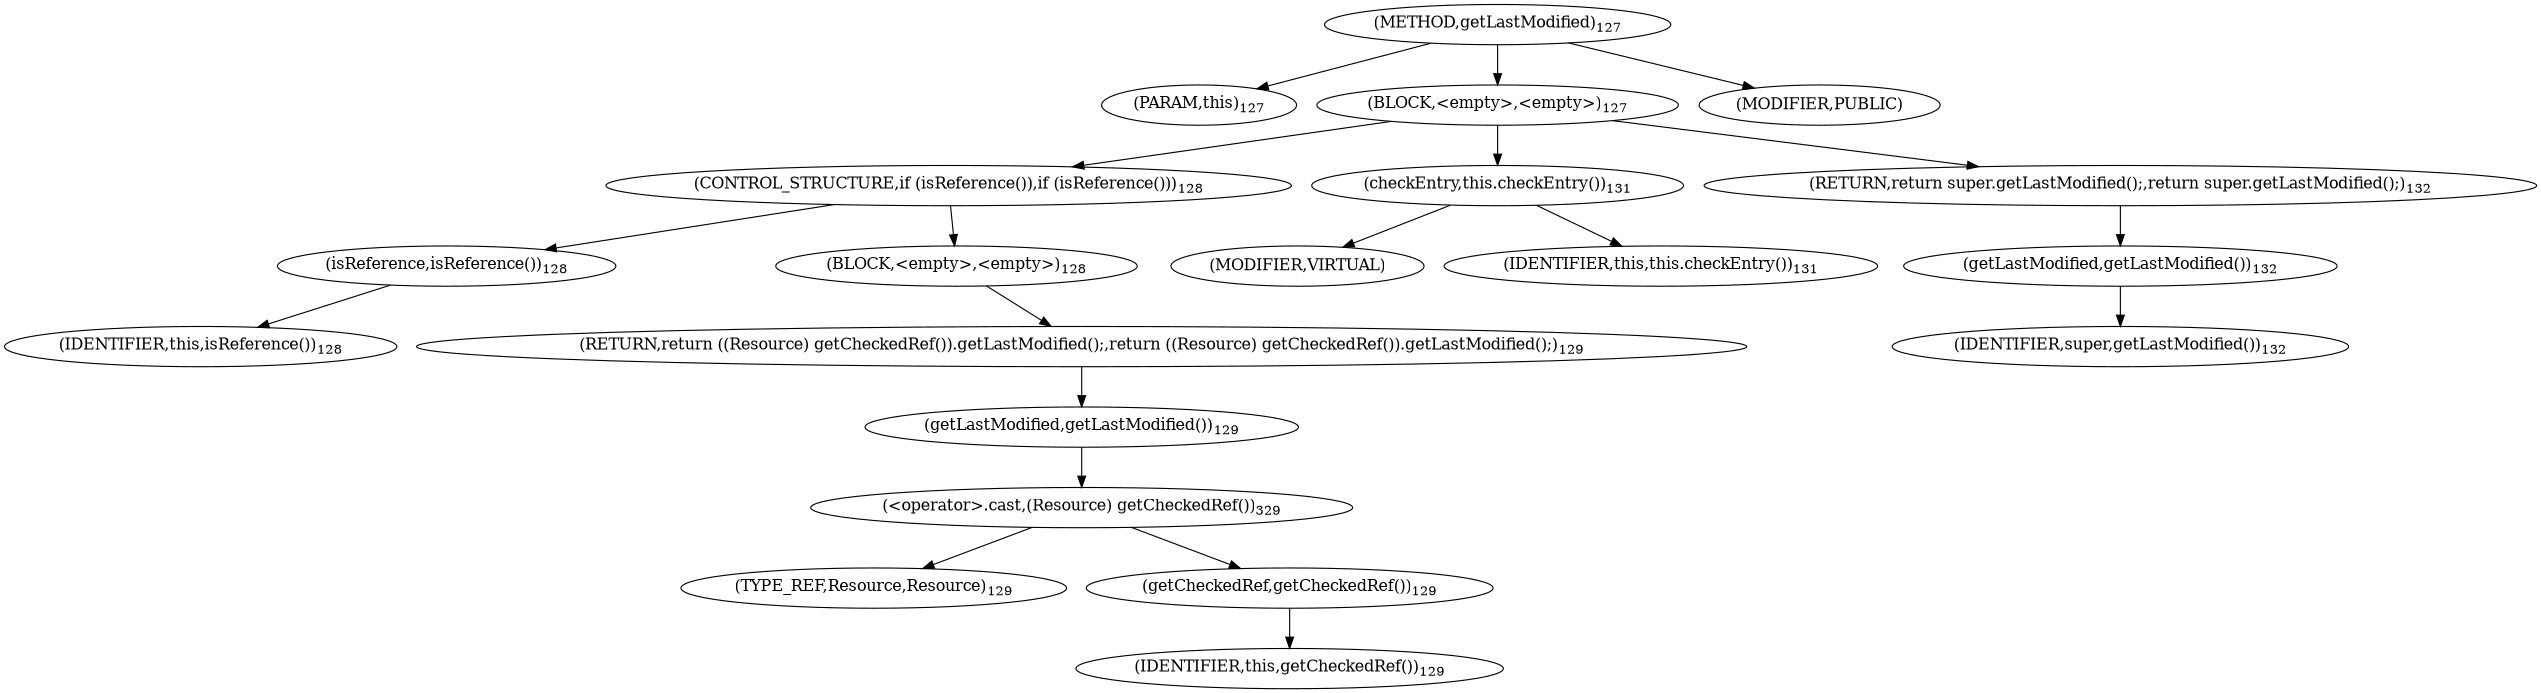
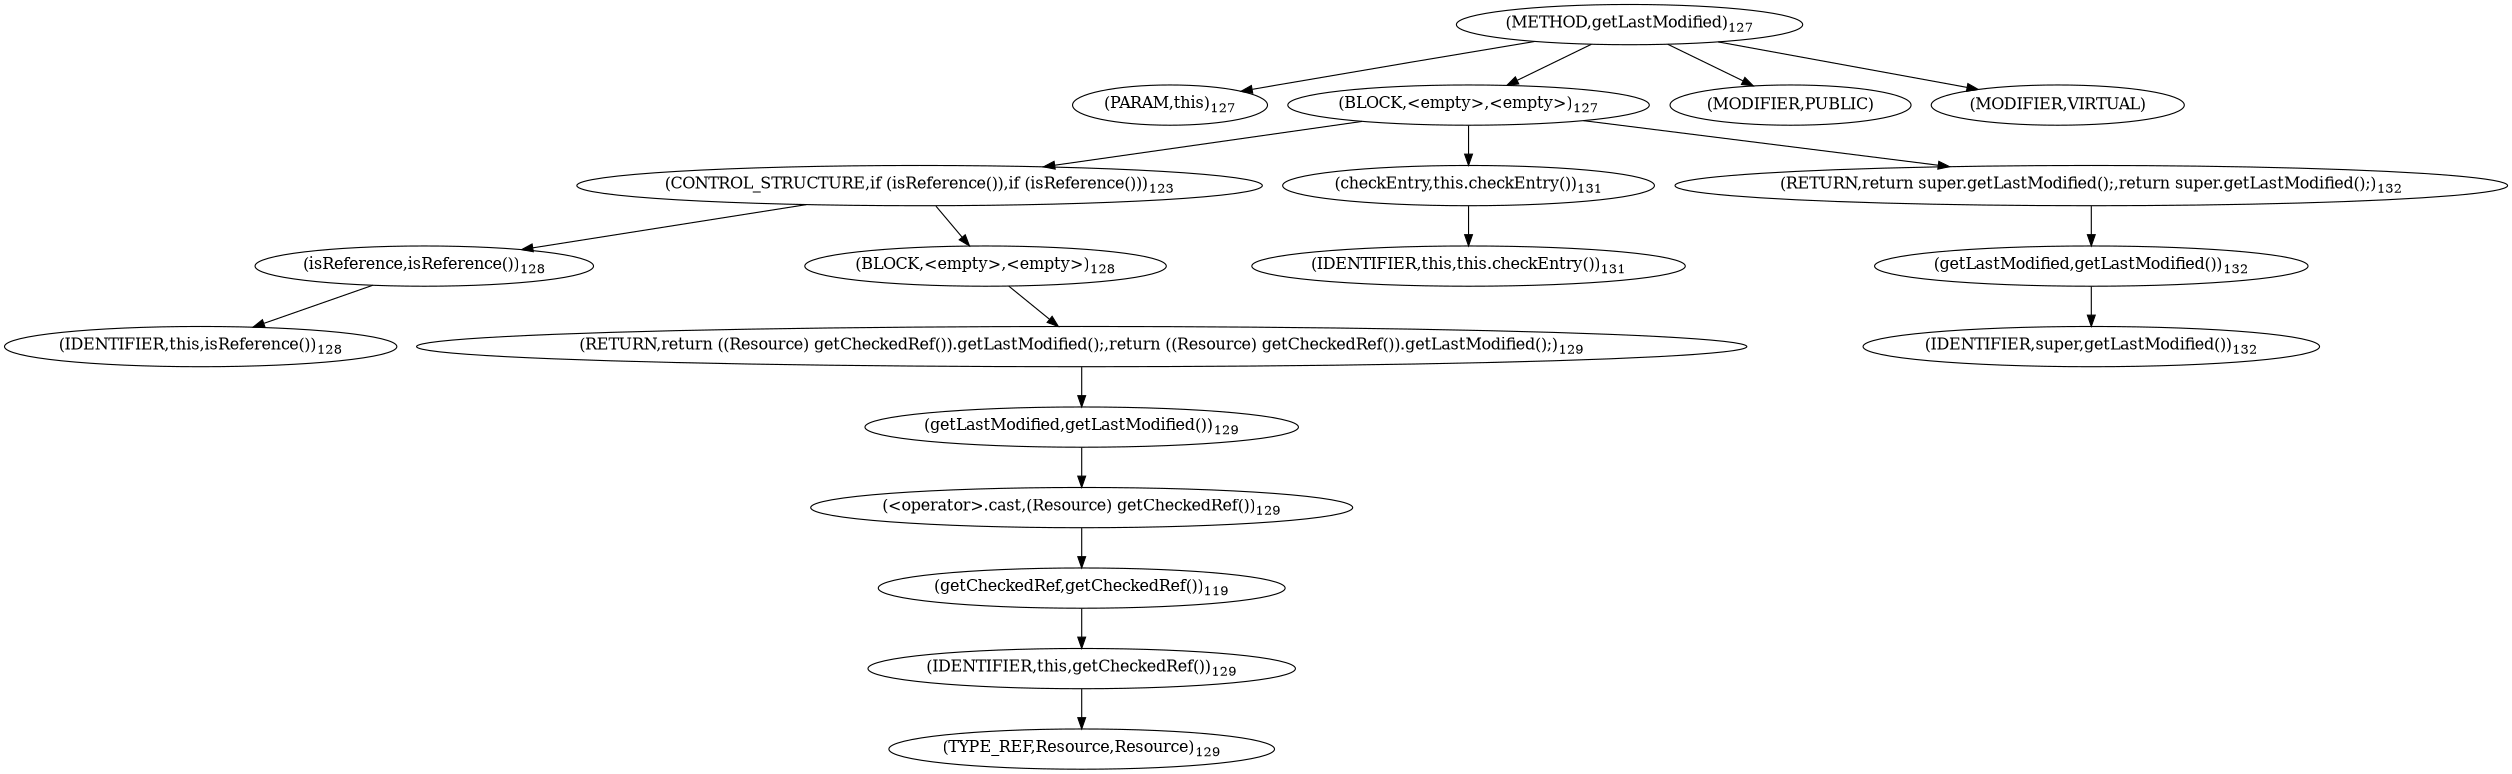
(1191, 184) -> (1162, 184)
(1402, 224) -> (1843, 65)
(1268, 506) -> (1268, 506)
(983, 546) -> (1082, 703)
(1424, 586) -> (1216, 586)
